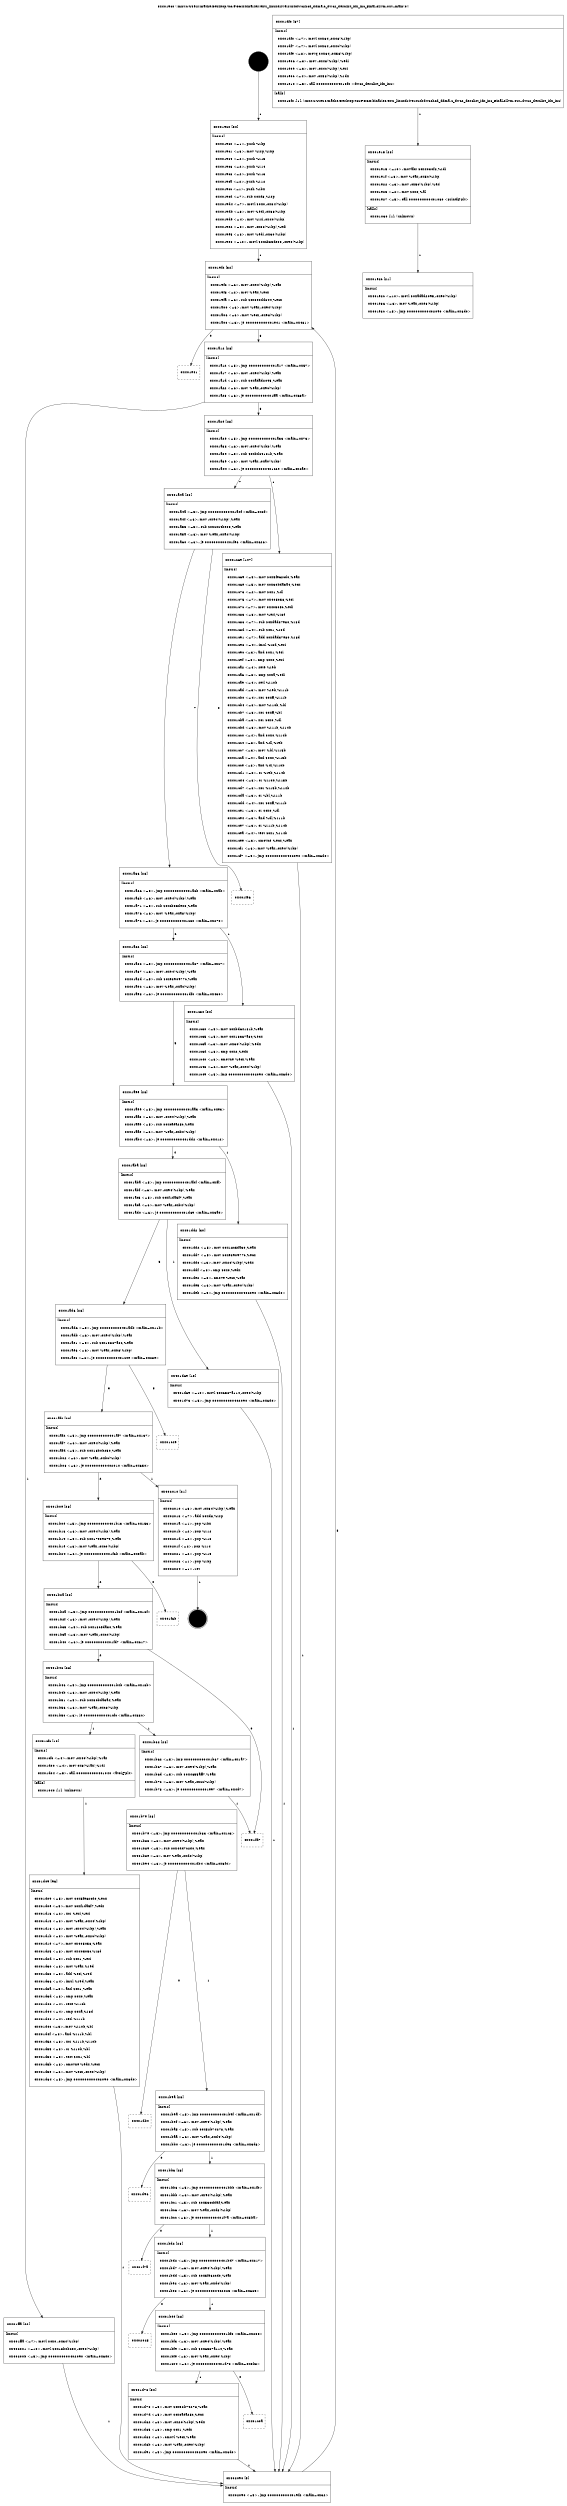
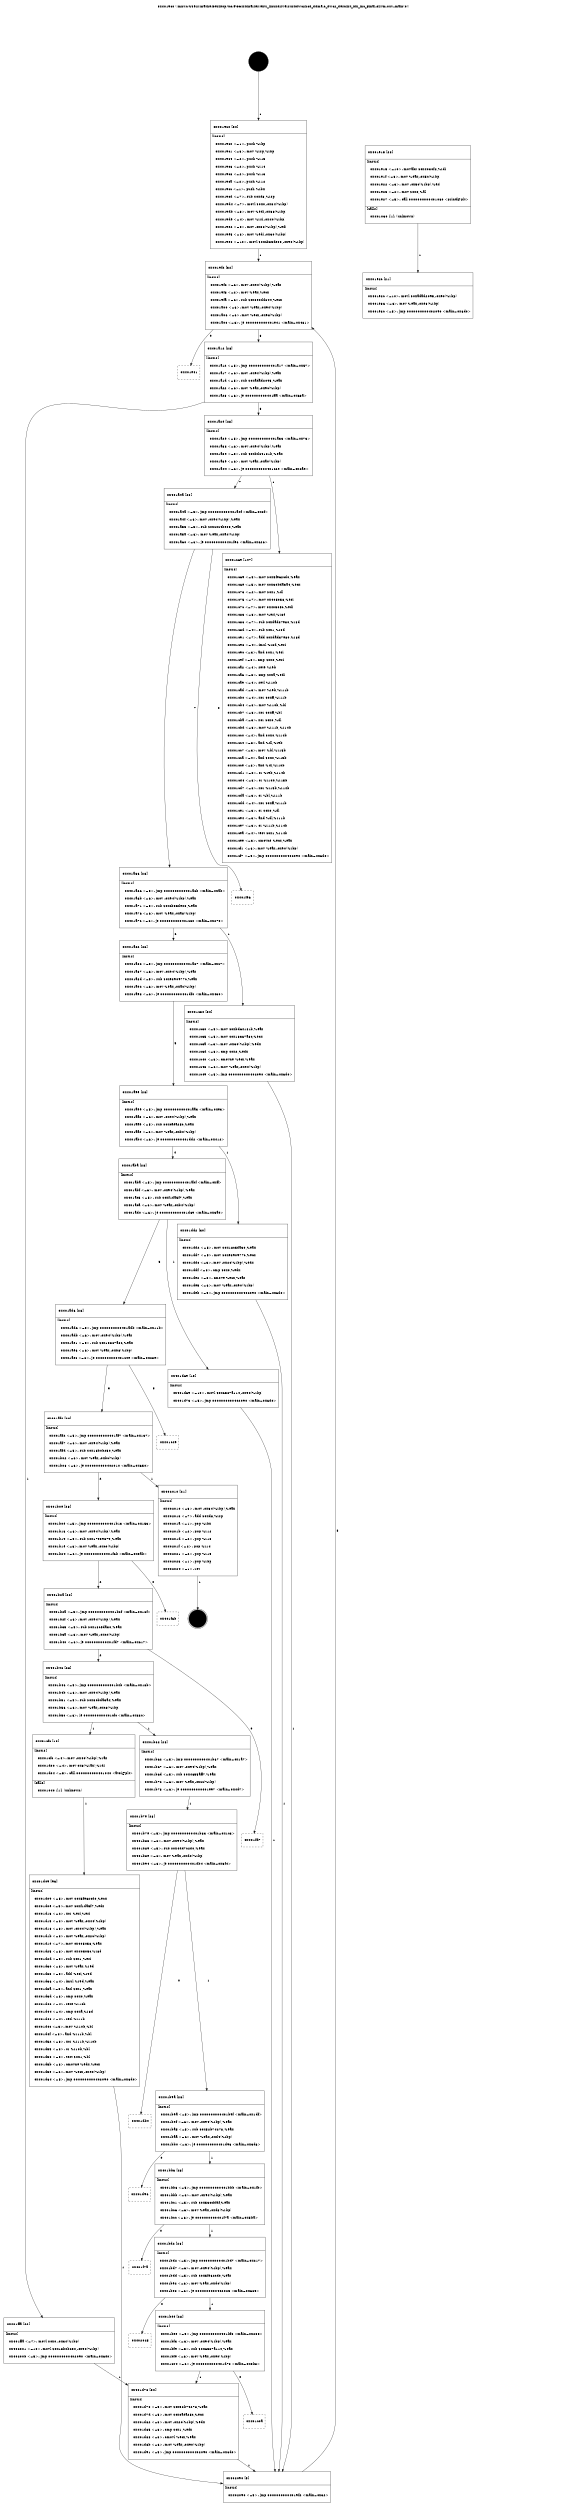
(418, 61) -> none
(301, 1667) -> none
(241, 1813) -> (189, 1802)
(112, 2463) -> (110, 2374)
